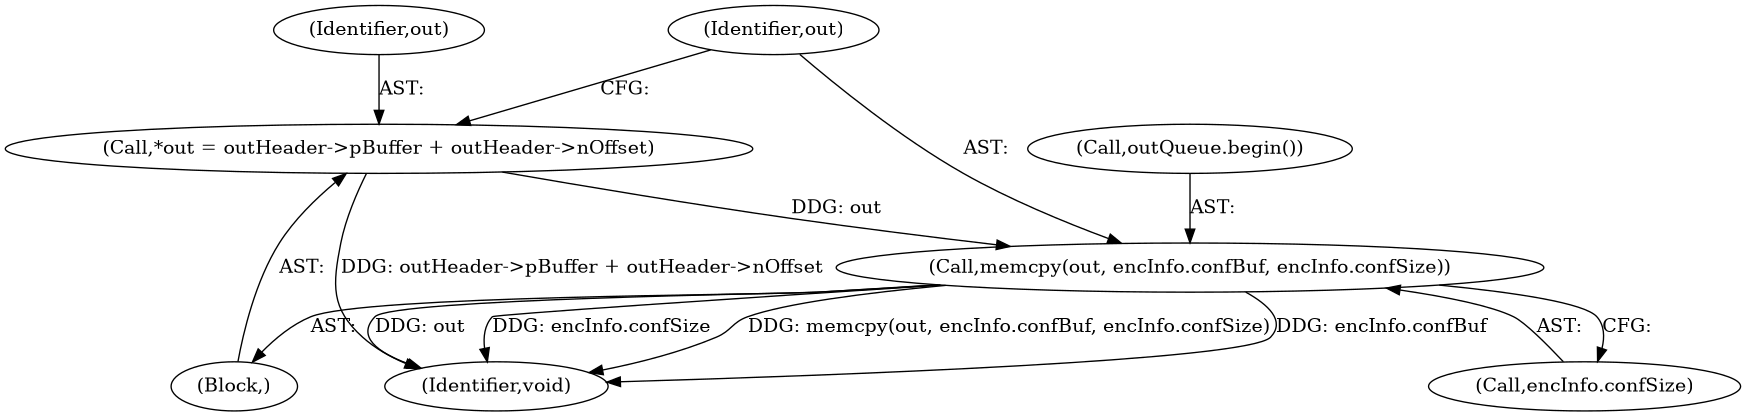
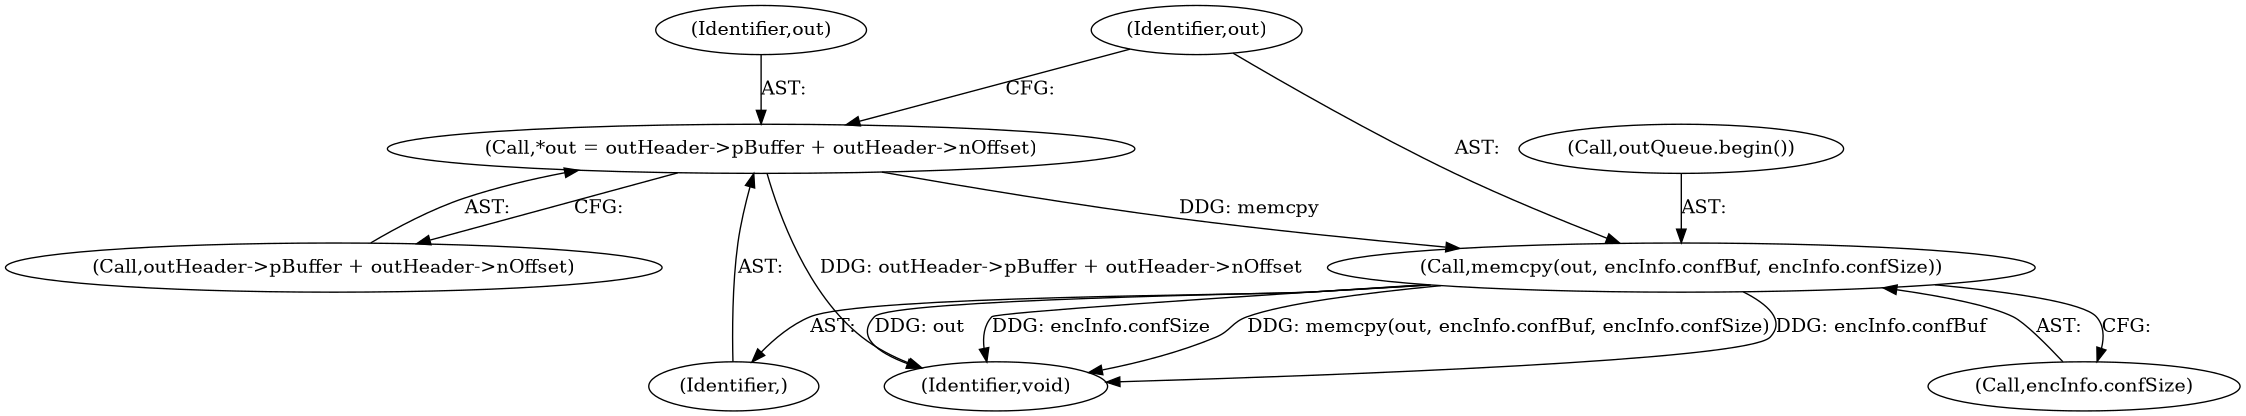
(837, 208) -> (1249, 208)
none -> (334, 268)
(234, 386) -> (734, 386)
